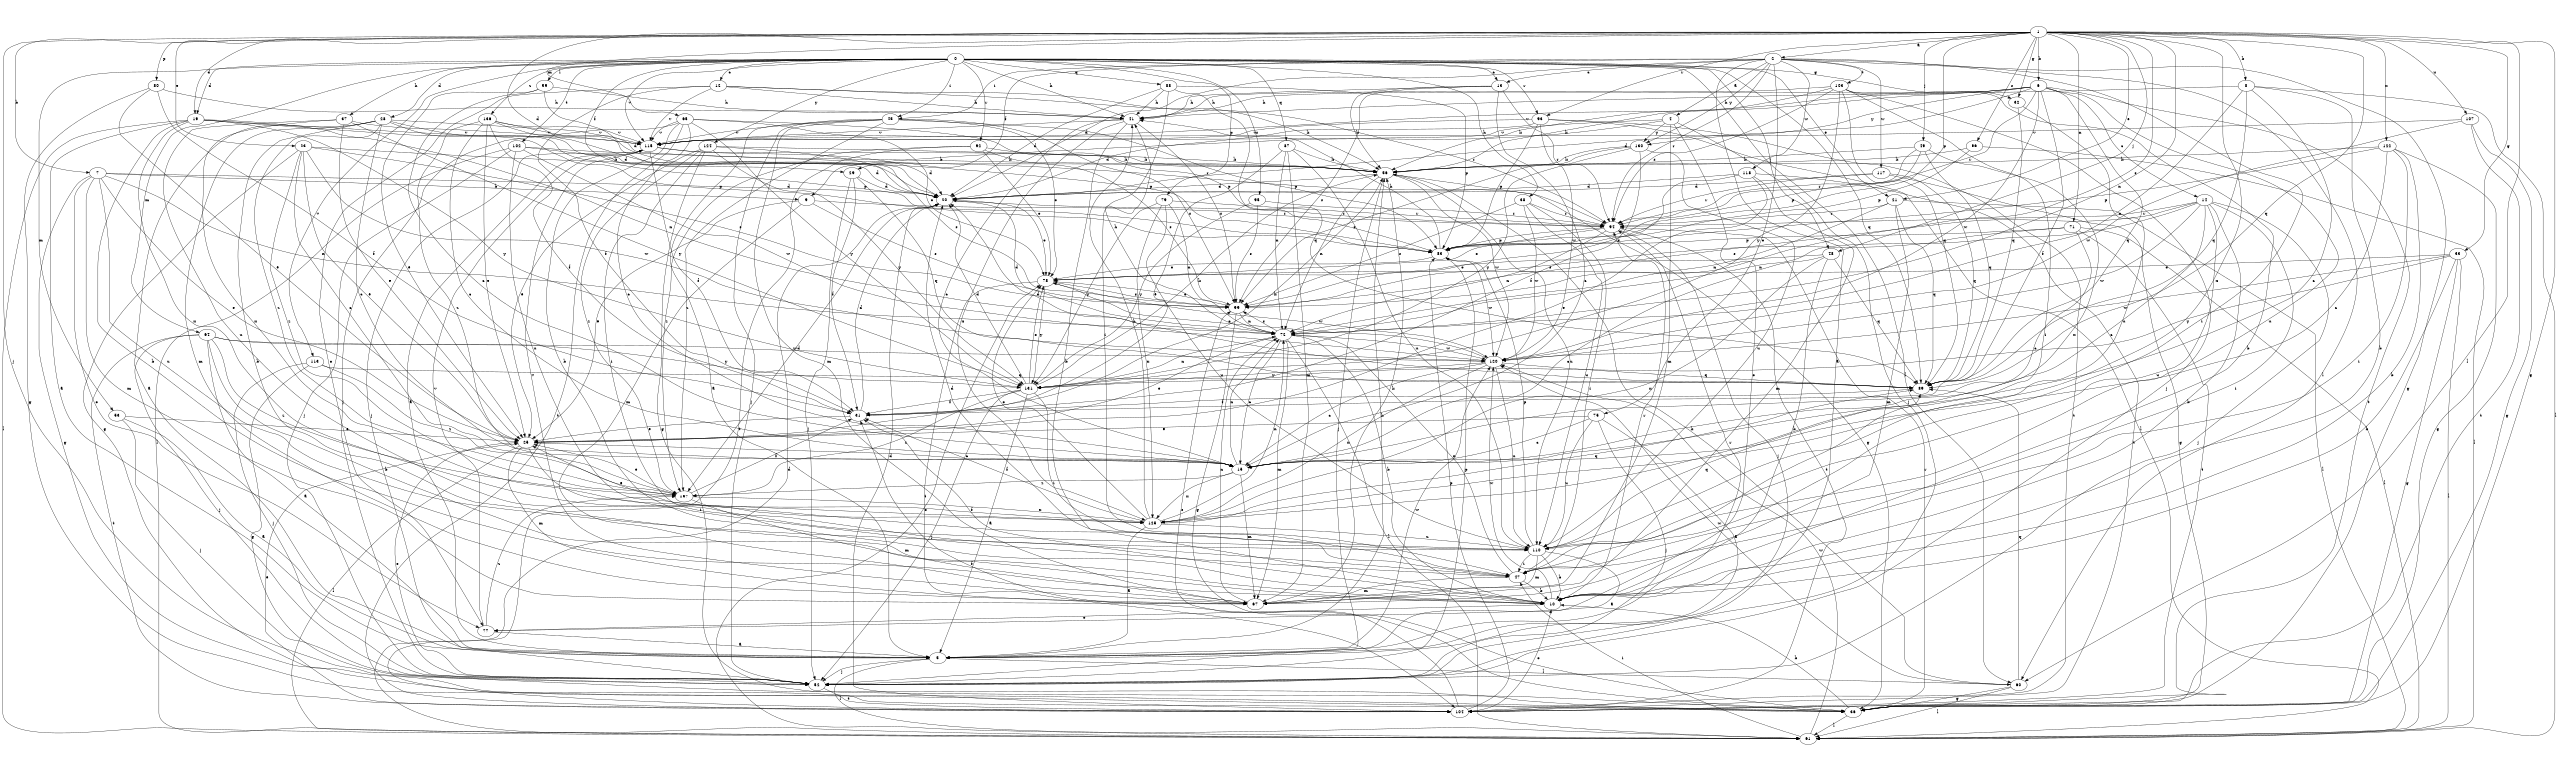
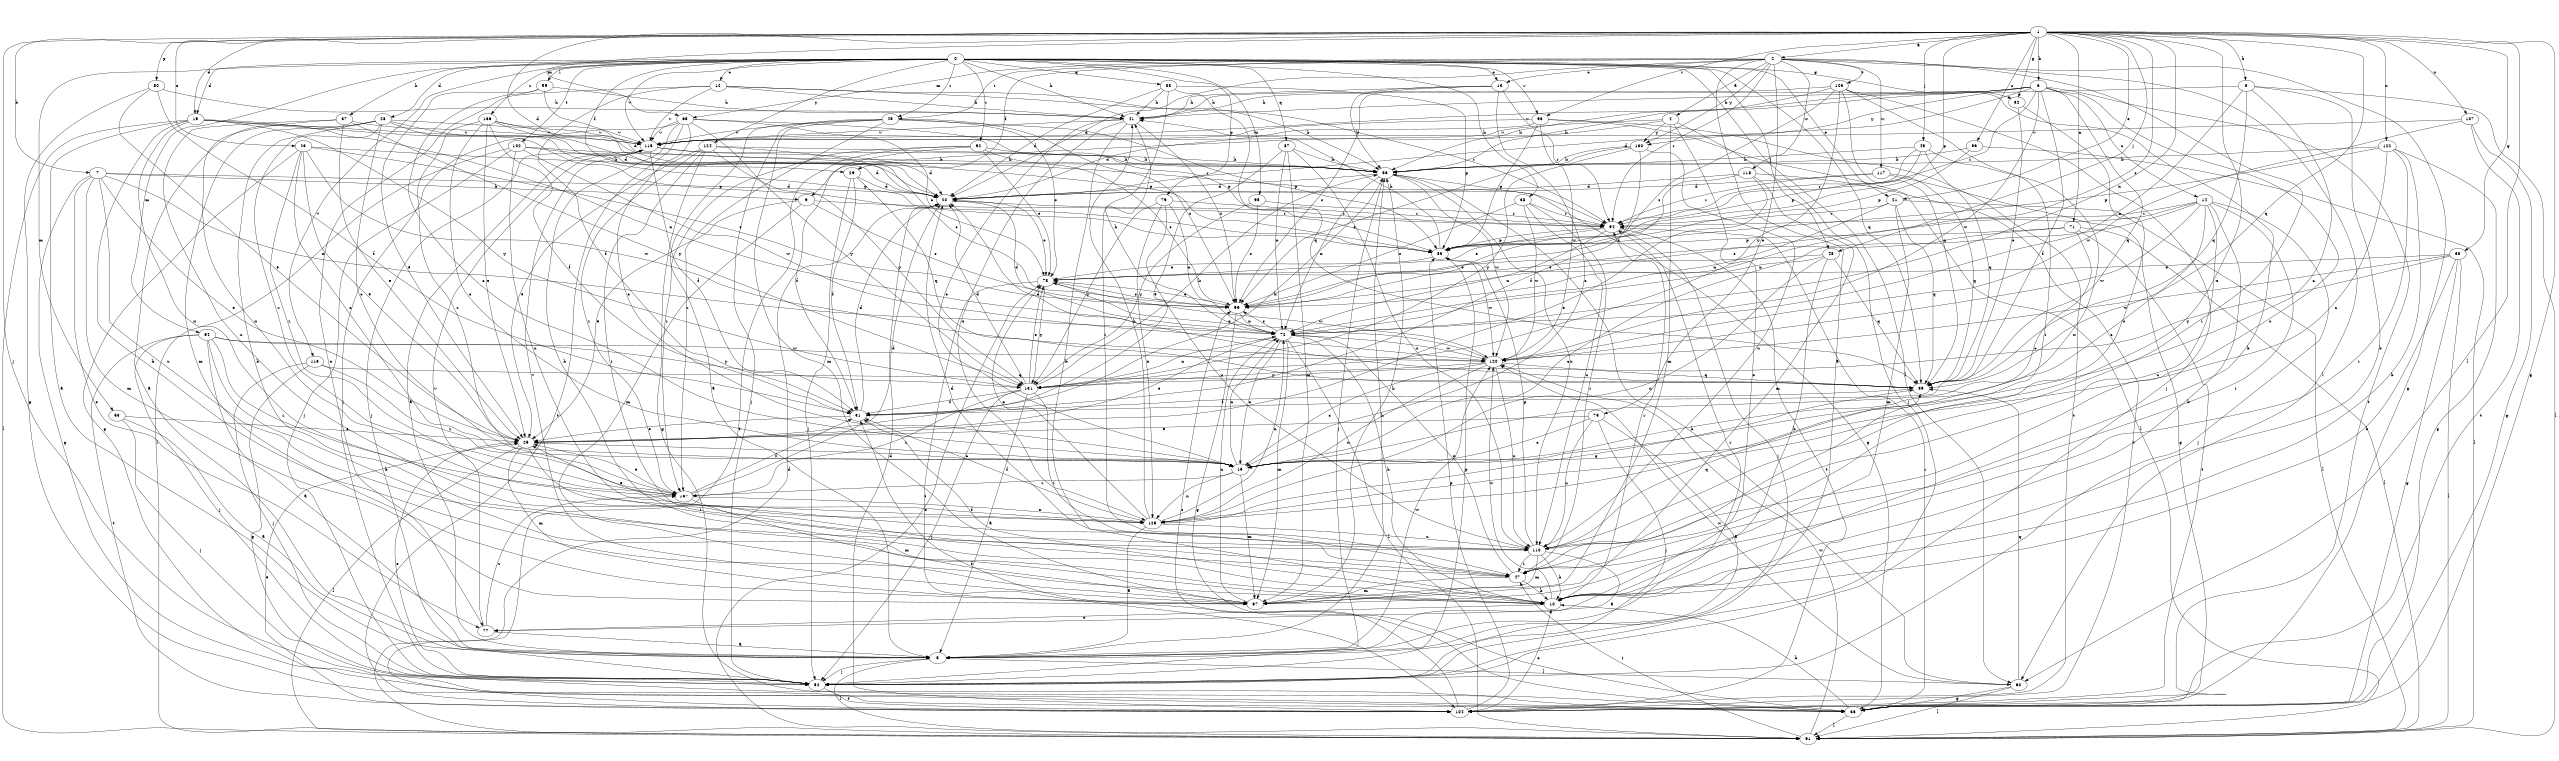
none -> (1121, 65)
(1705, 147) -> (1513, 248)
none -> (805, 223)
(2014, 240) -> (2014, 240)
(806, 334) -> (881, 407)
